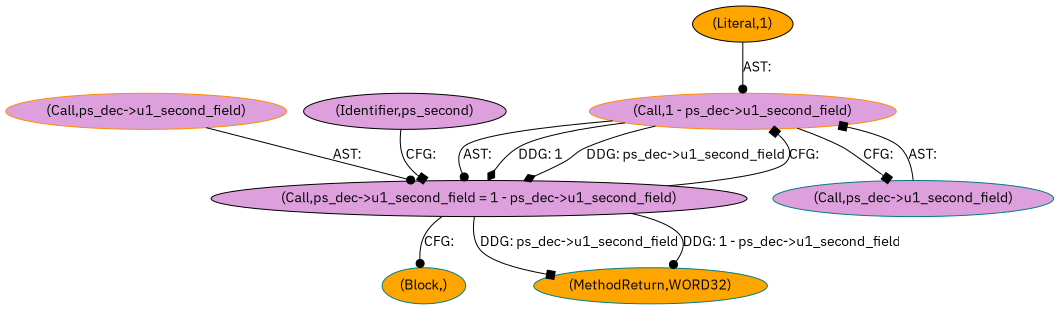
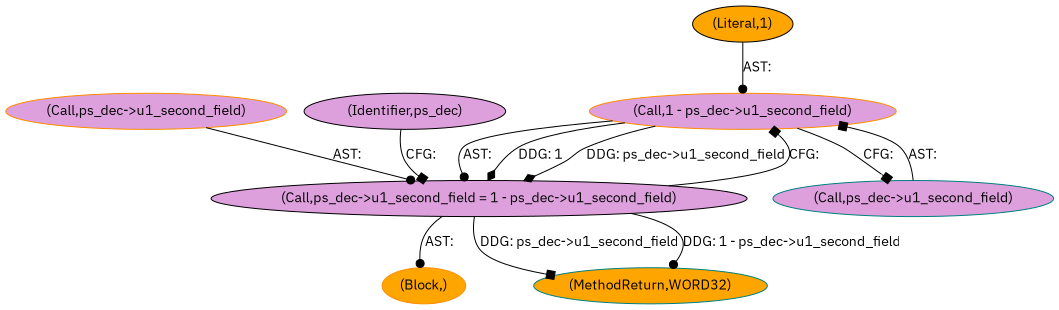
(405, 111) -> (405, 111)
(441, 242) -> (441, 242)
(424, 286) -> (424, 286)
